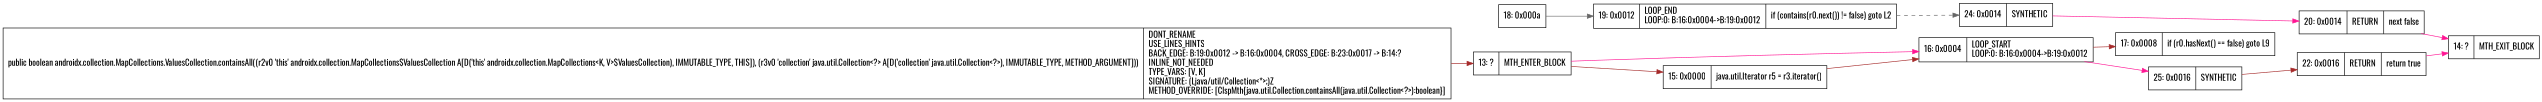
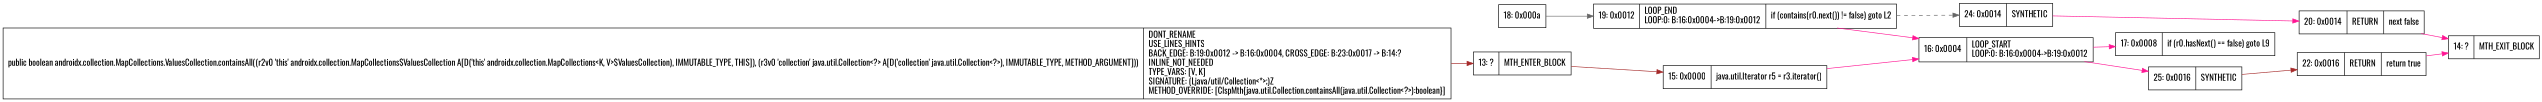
(2101, 47) -> (2101, 47)
(1742, 56) -> (1875, 33)
(1870, 64) -> (1870, 64)
